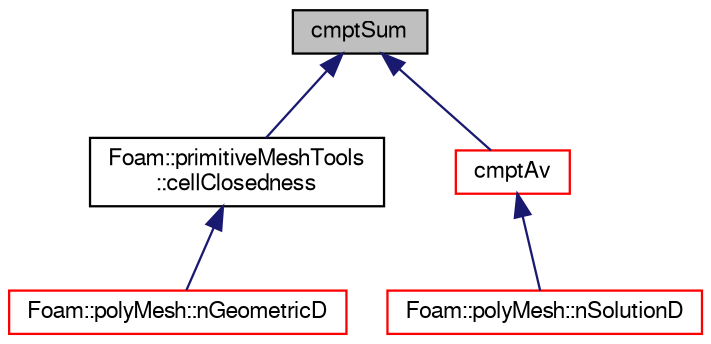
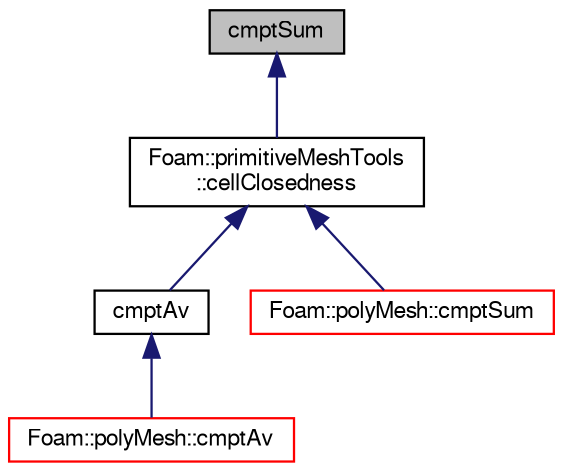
(445, 110) -> (201, 257)
(513, 172) -> (152, 312)
(178, 312) -> (402, 312)
(545, 312) -> (152, 440)
